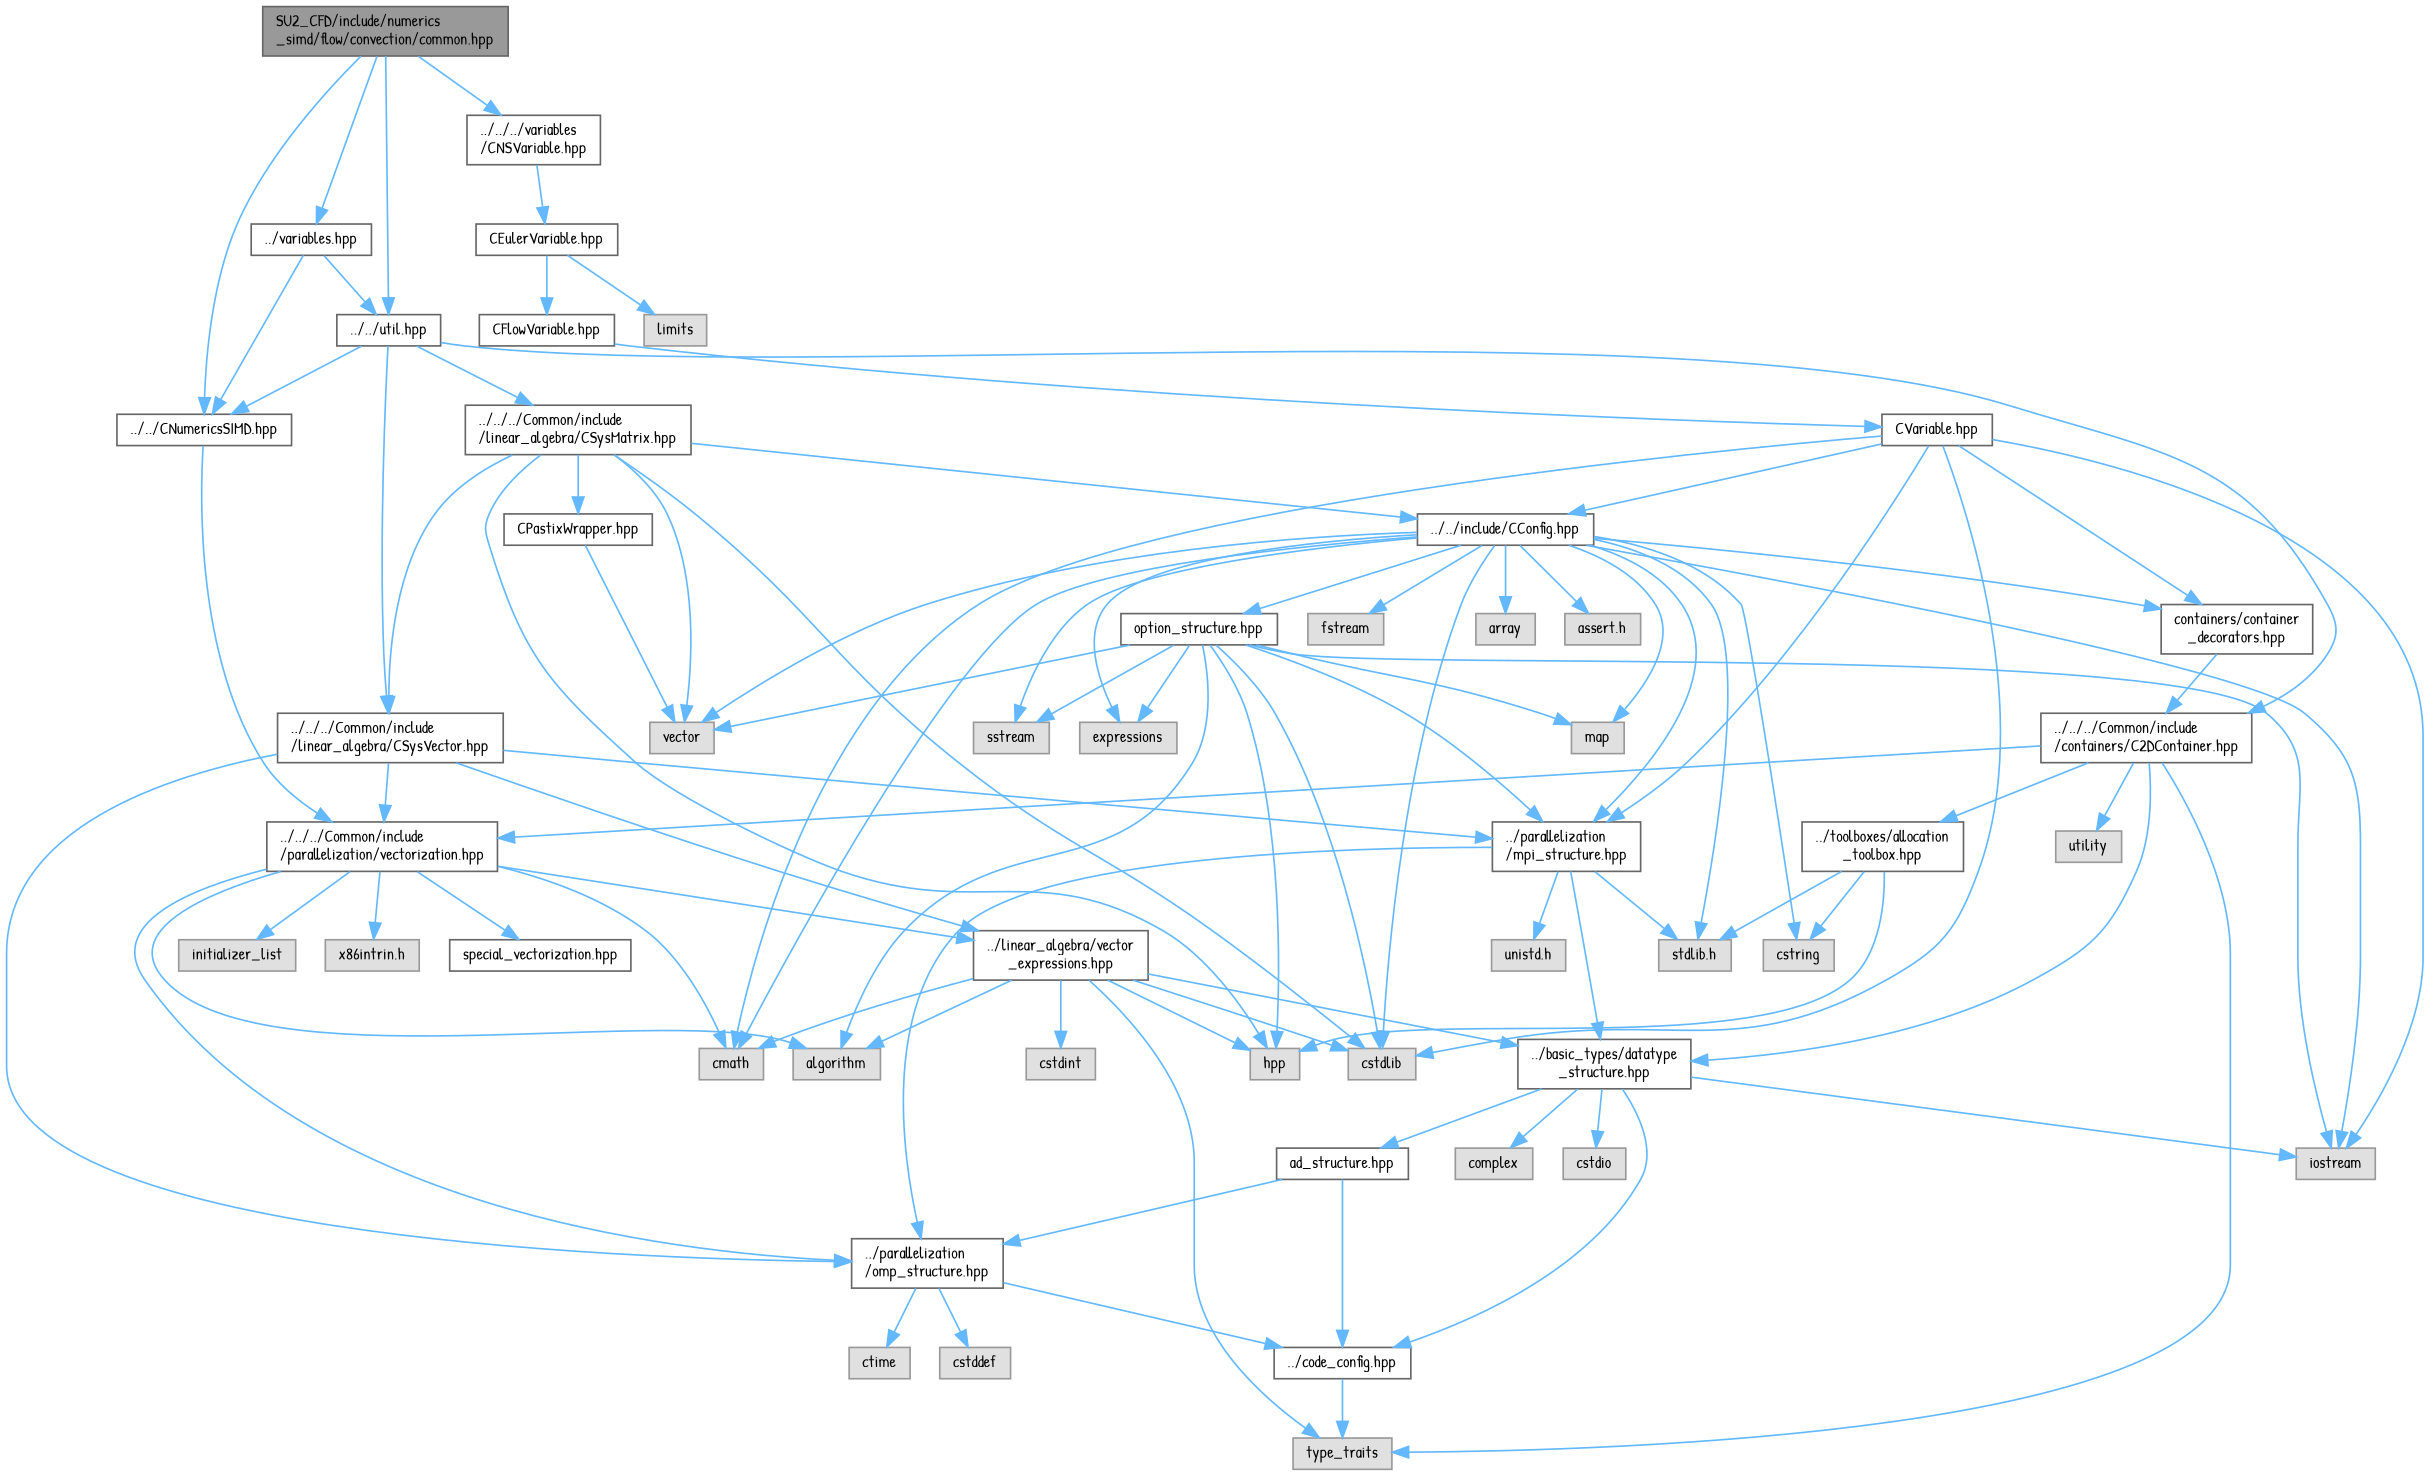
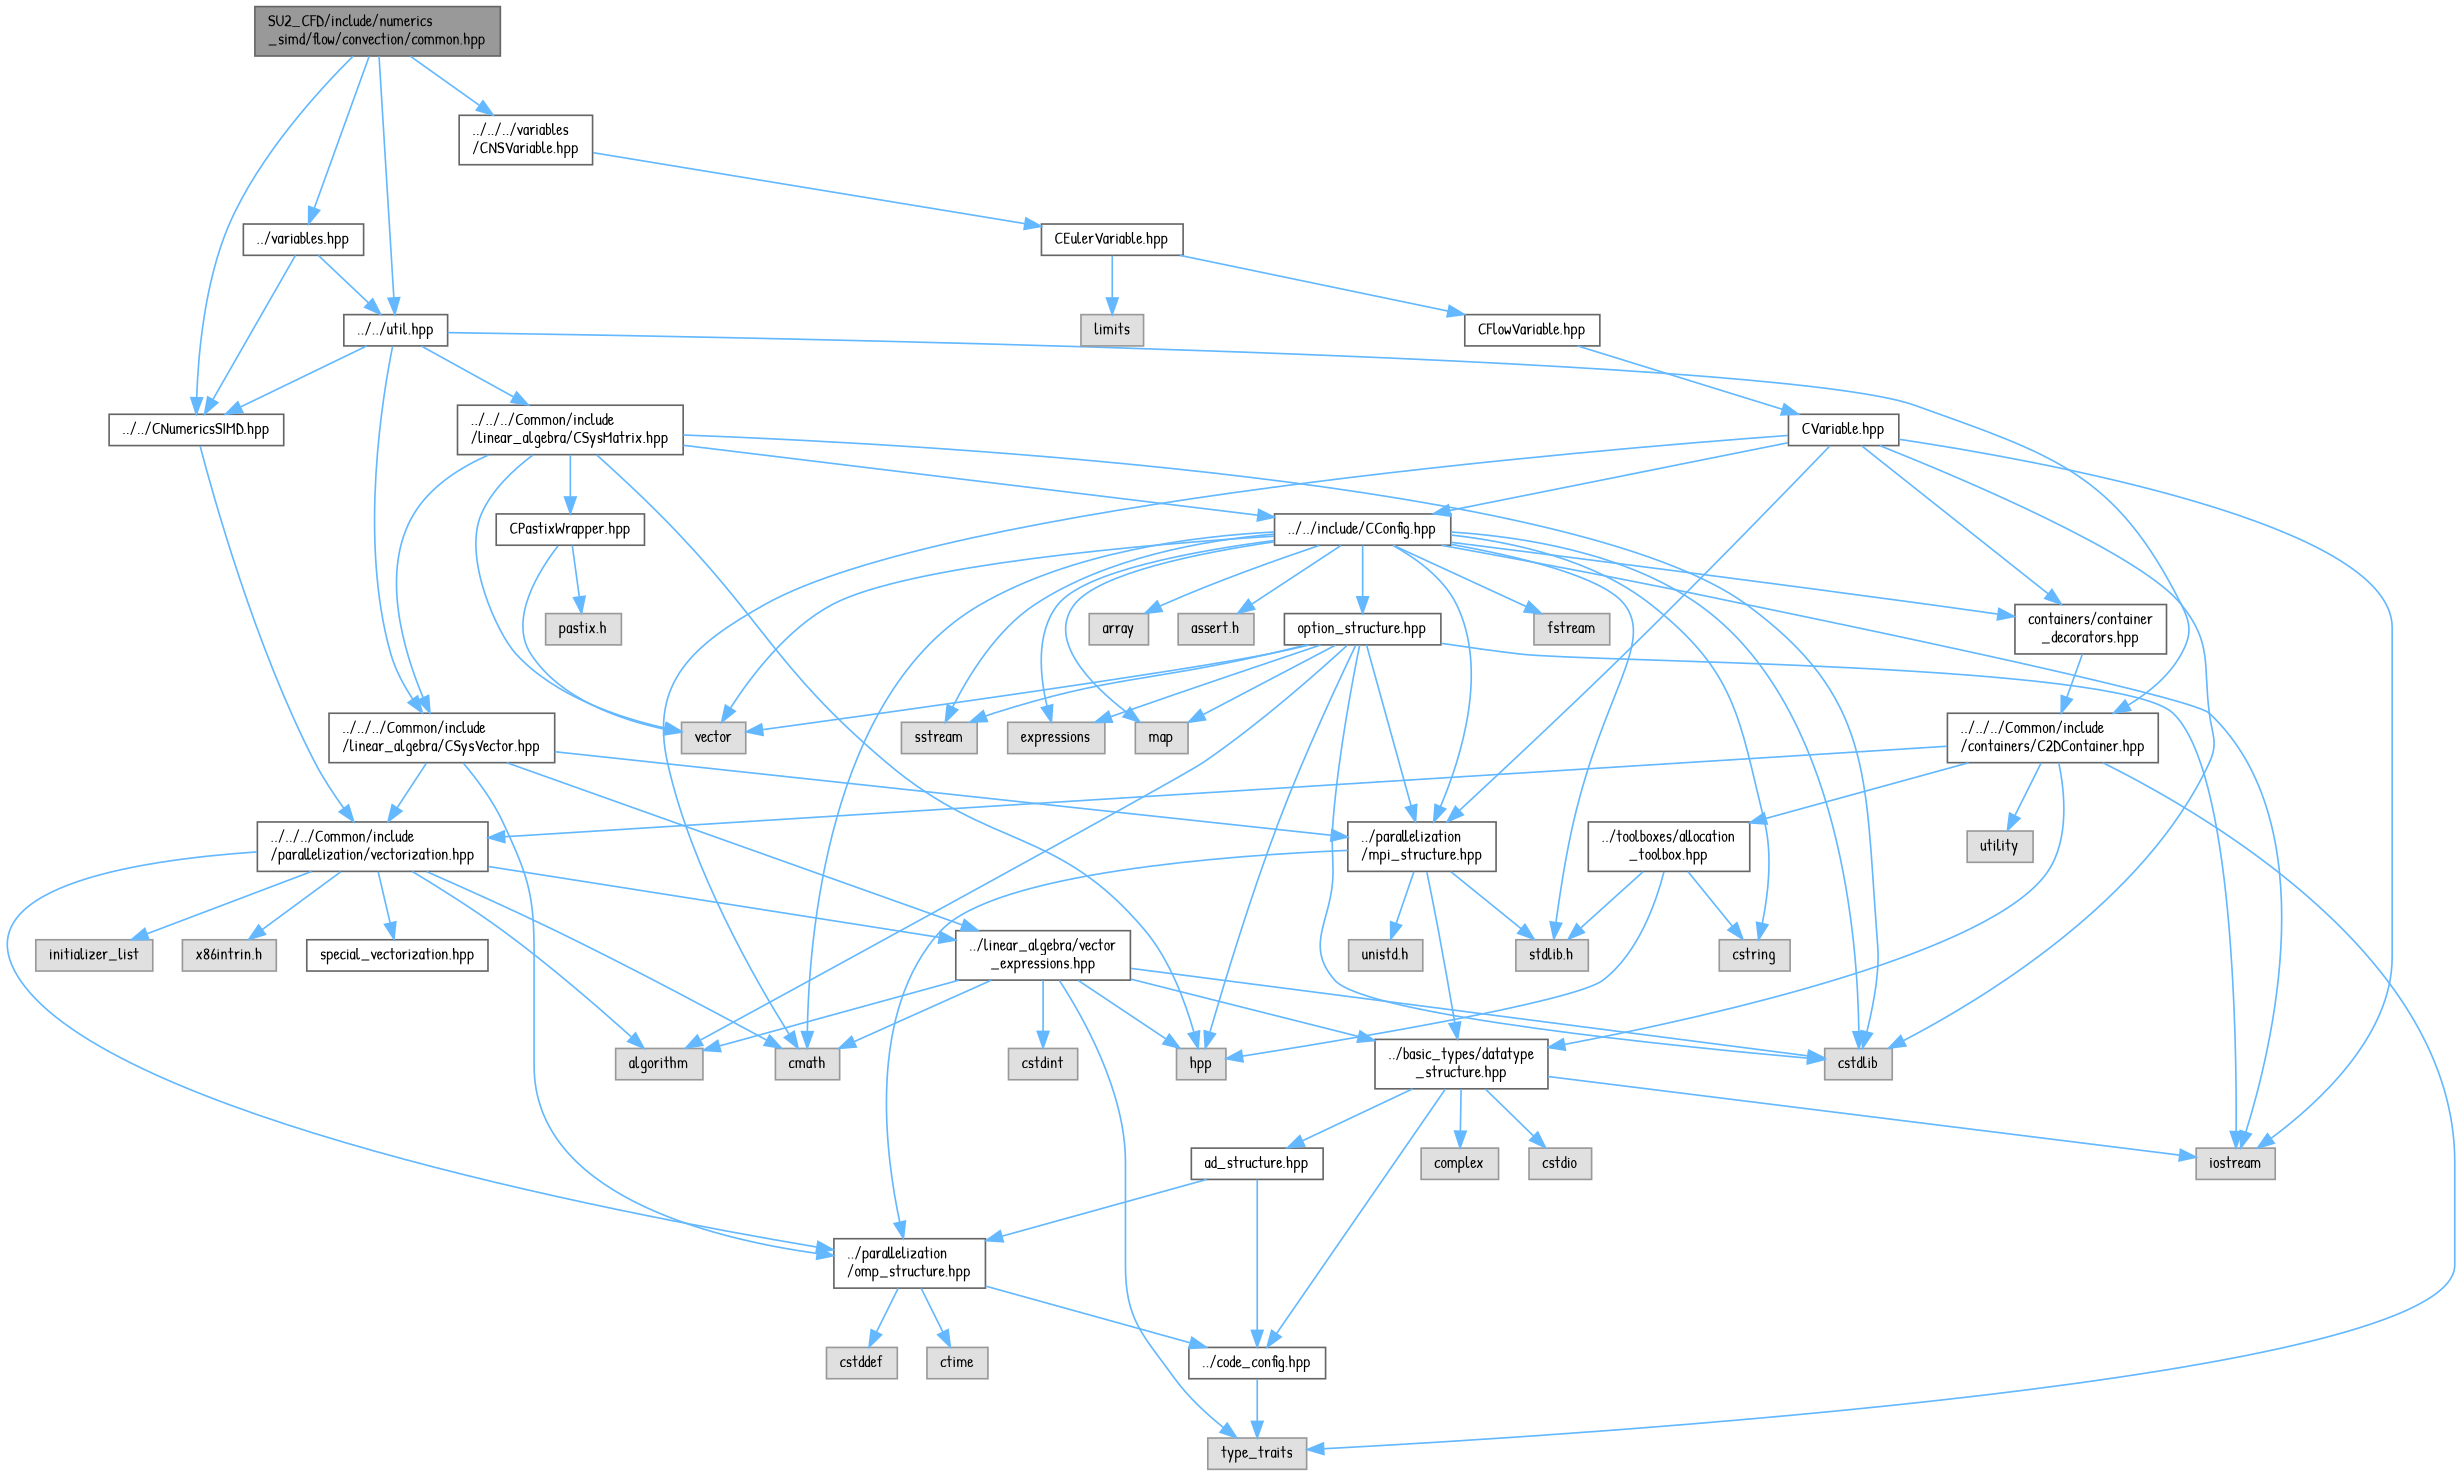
none -> (584, 629)
